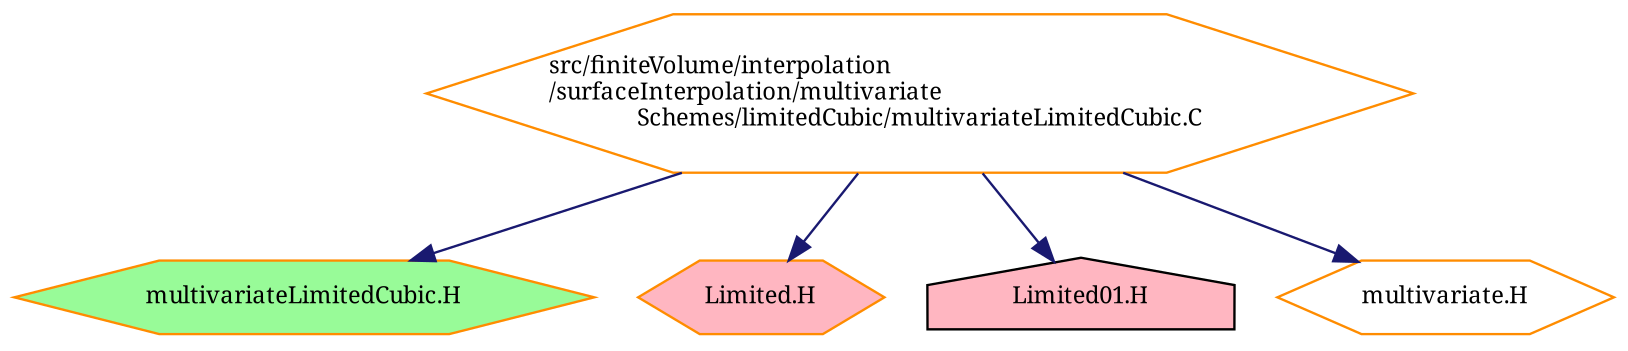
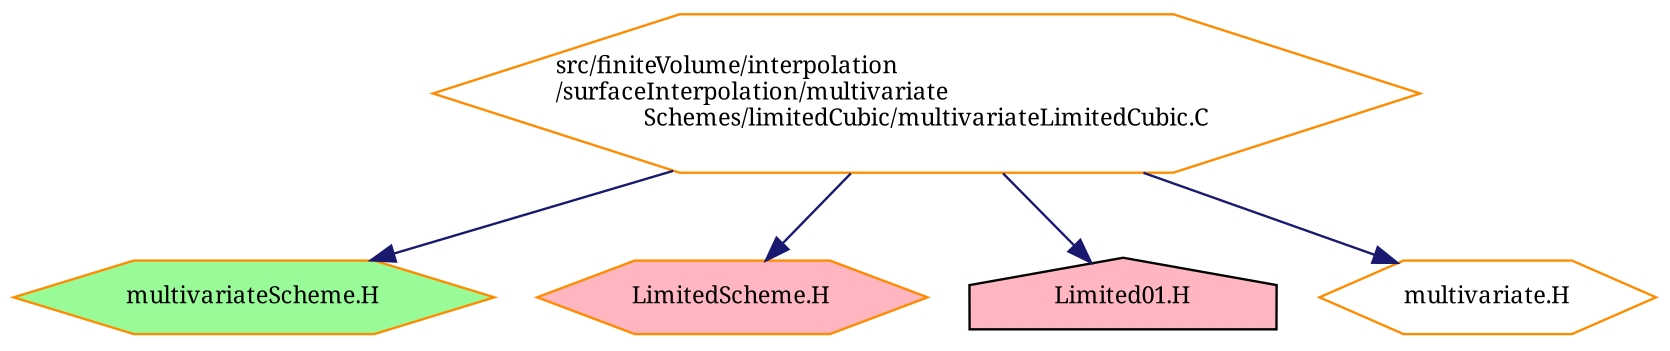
(304, 297) -> (254, 297)
(761, 297) -> (732, 297)
